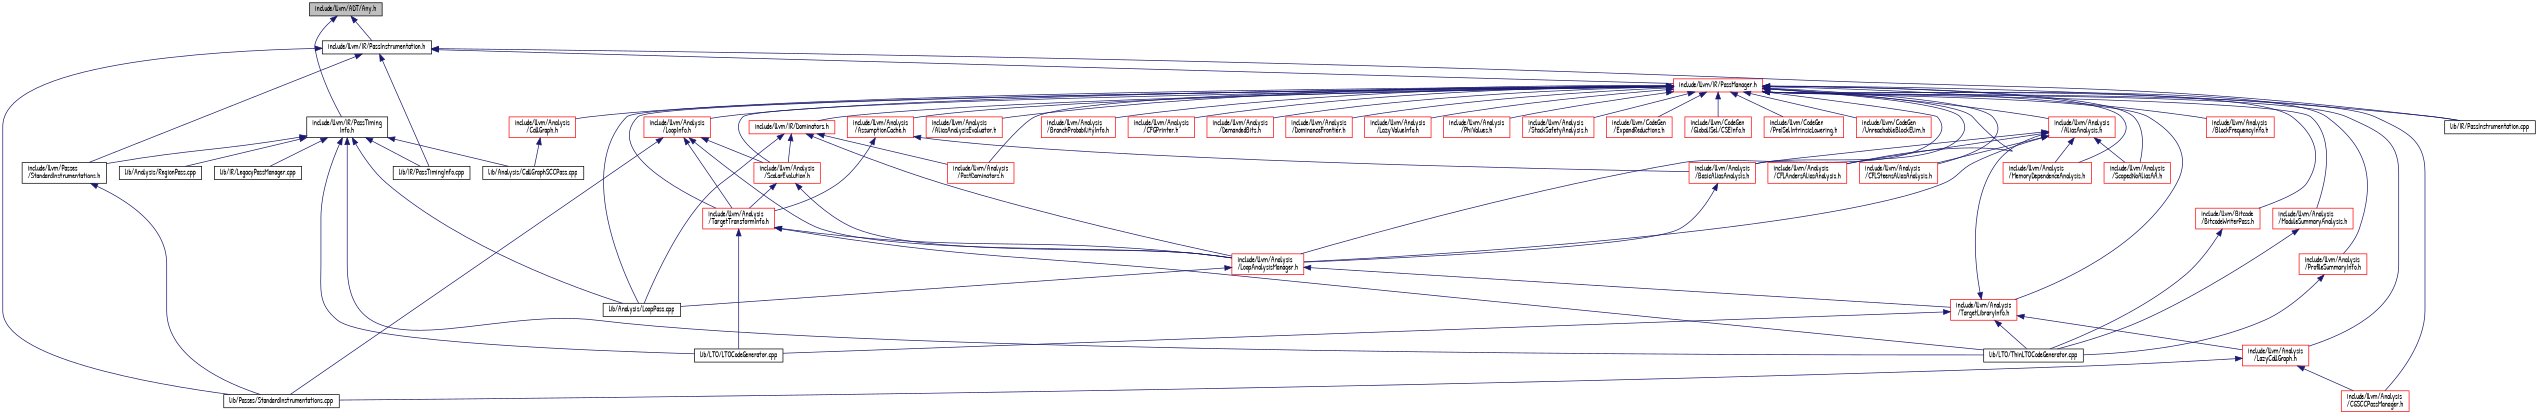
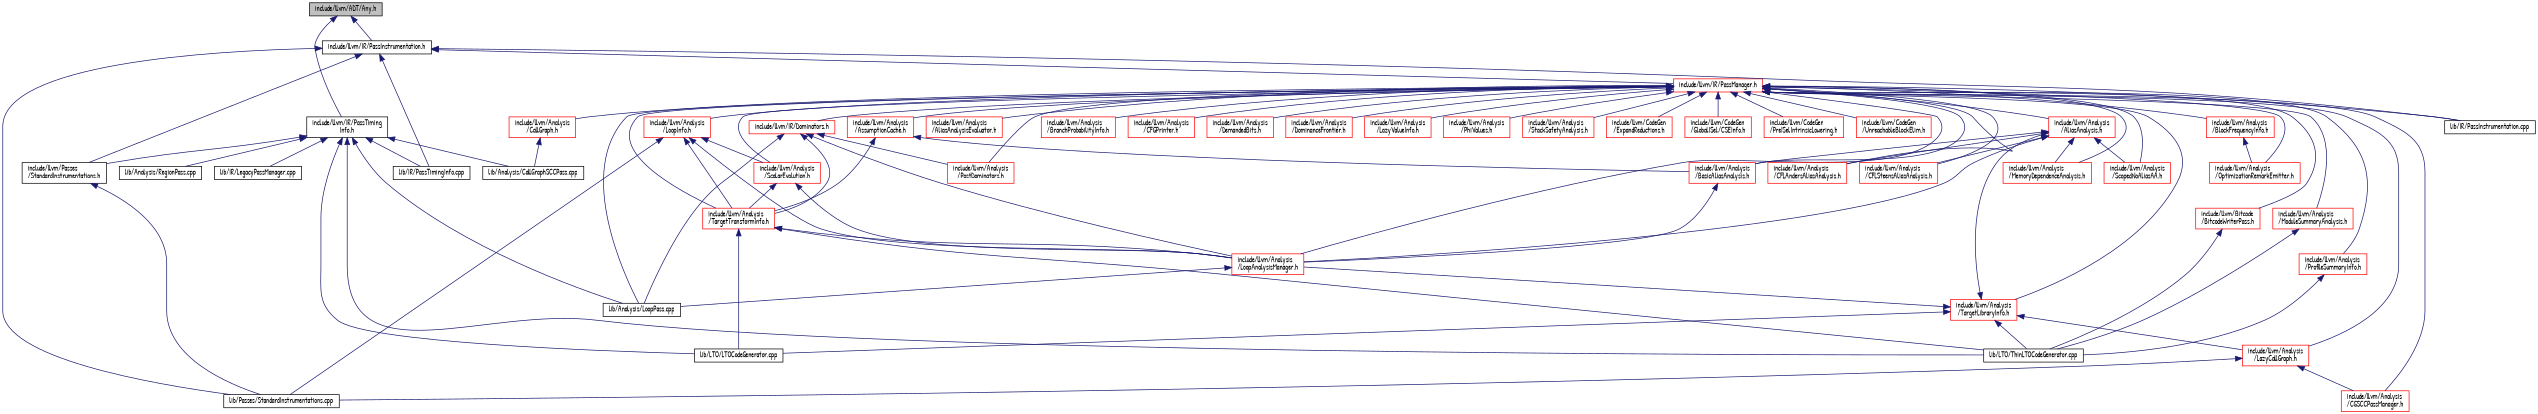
(789, 152) -> (824, 186)
none -> (2255, 173)
(1631, 288) -> (1624, 287)
